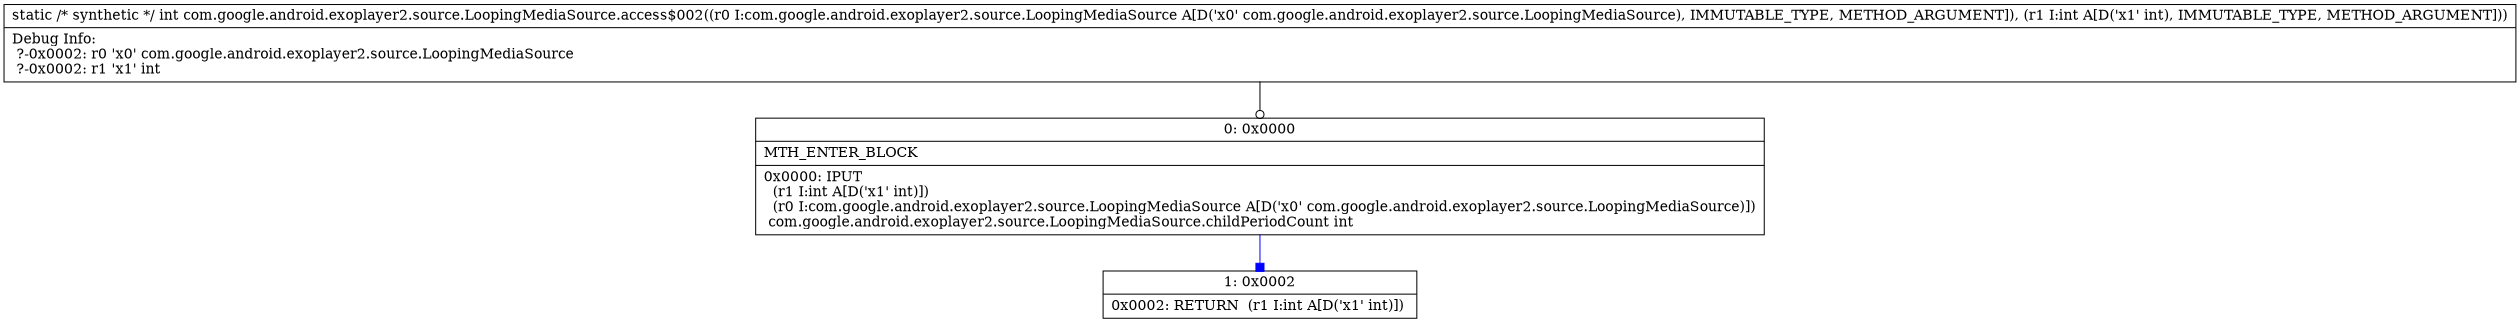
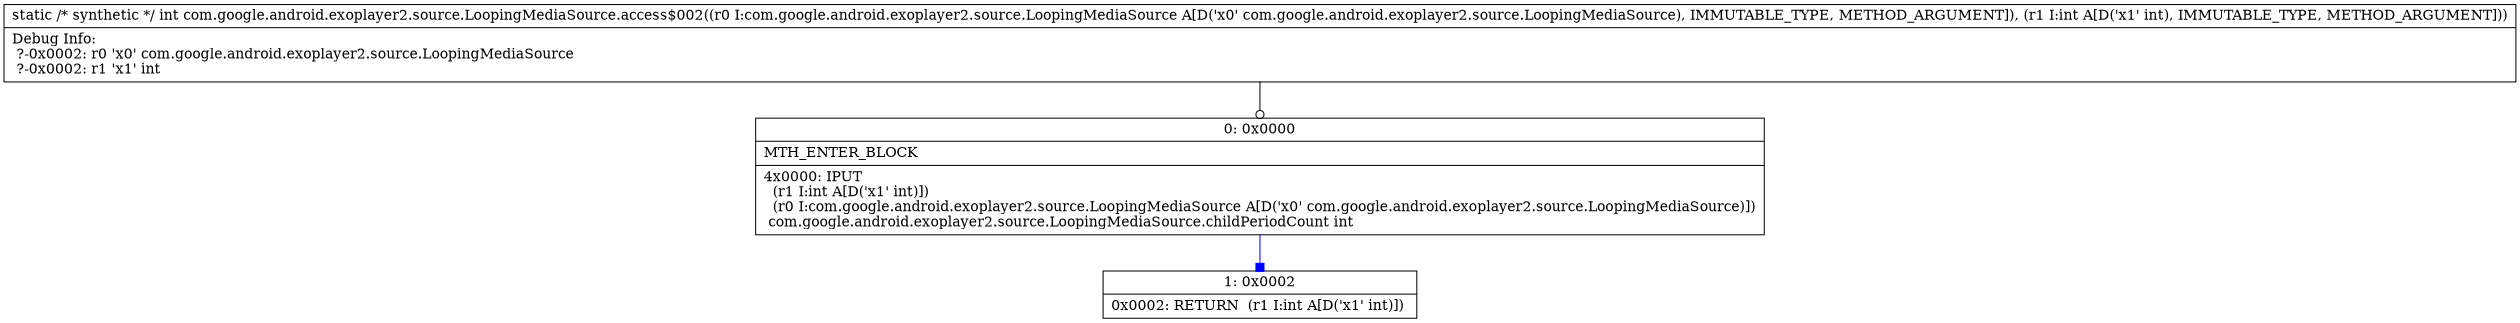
(818, 177) -> (818, 177)
